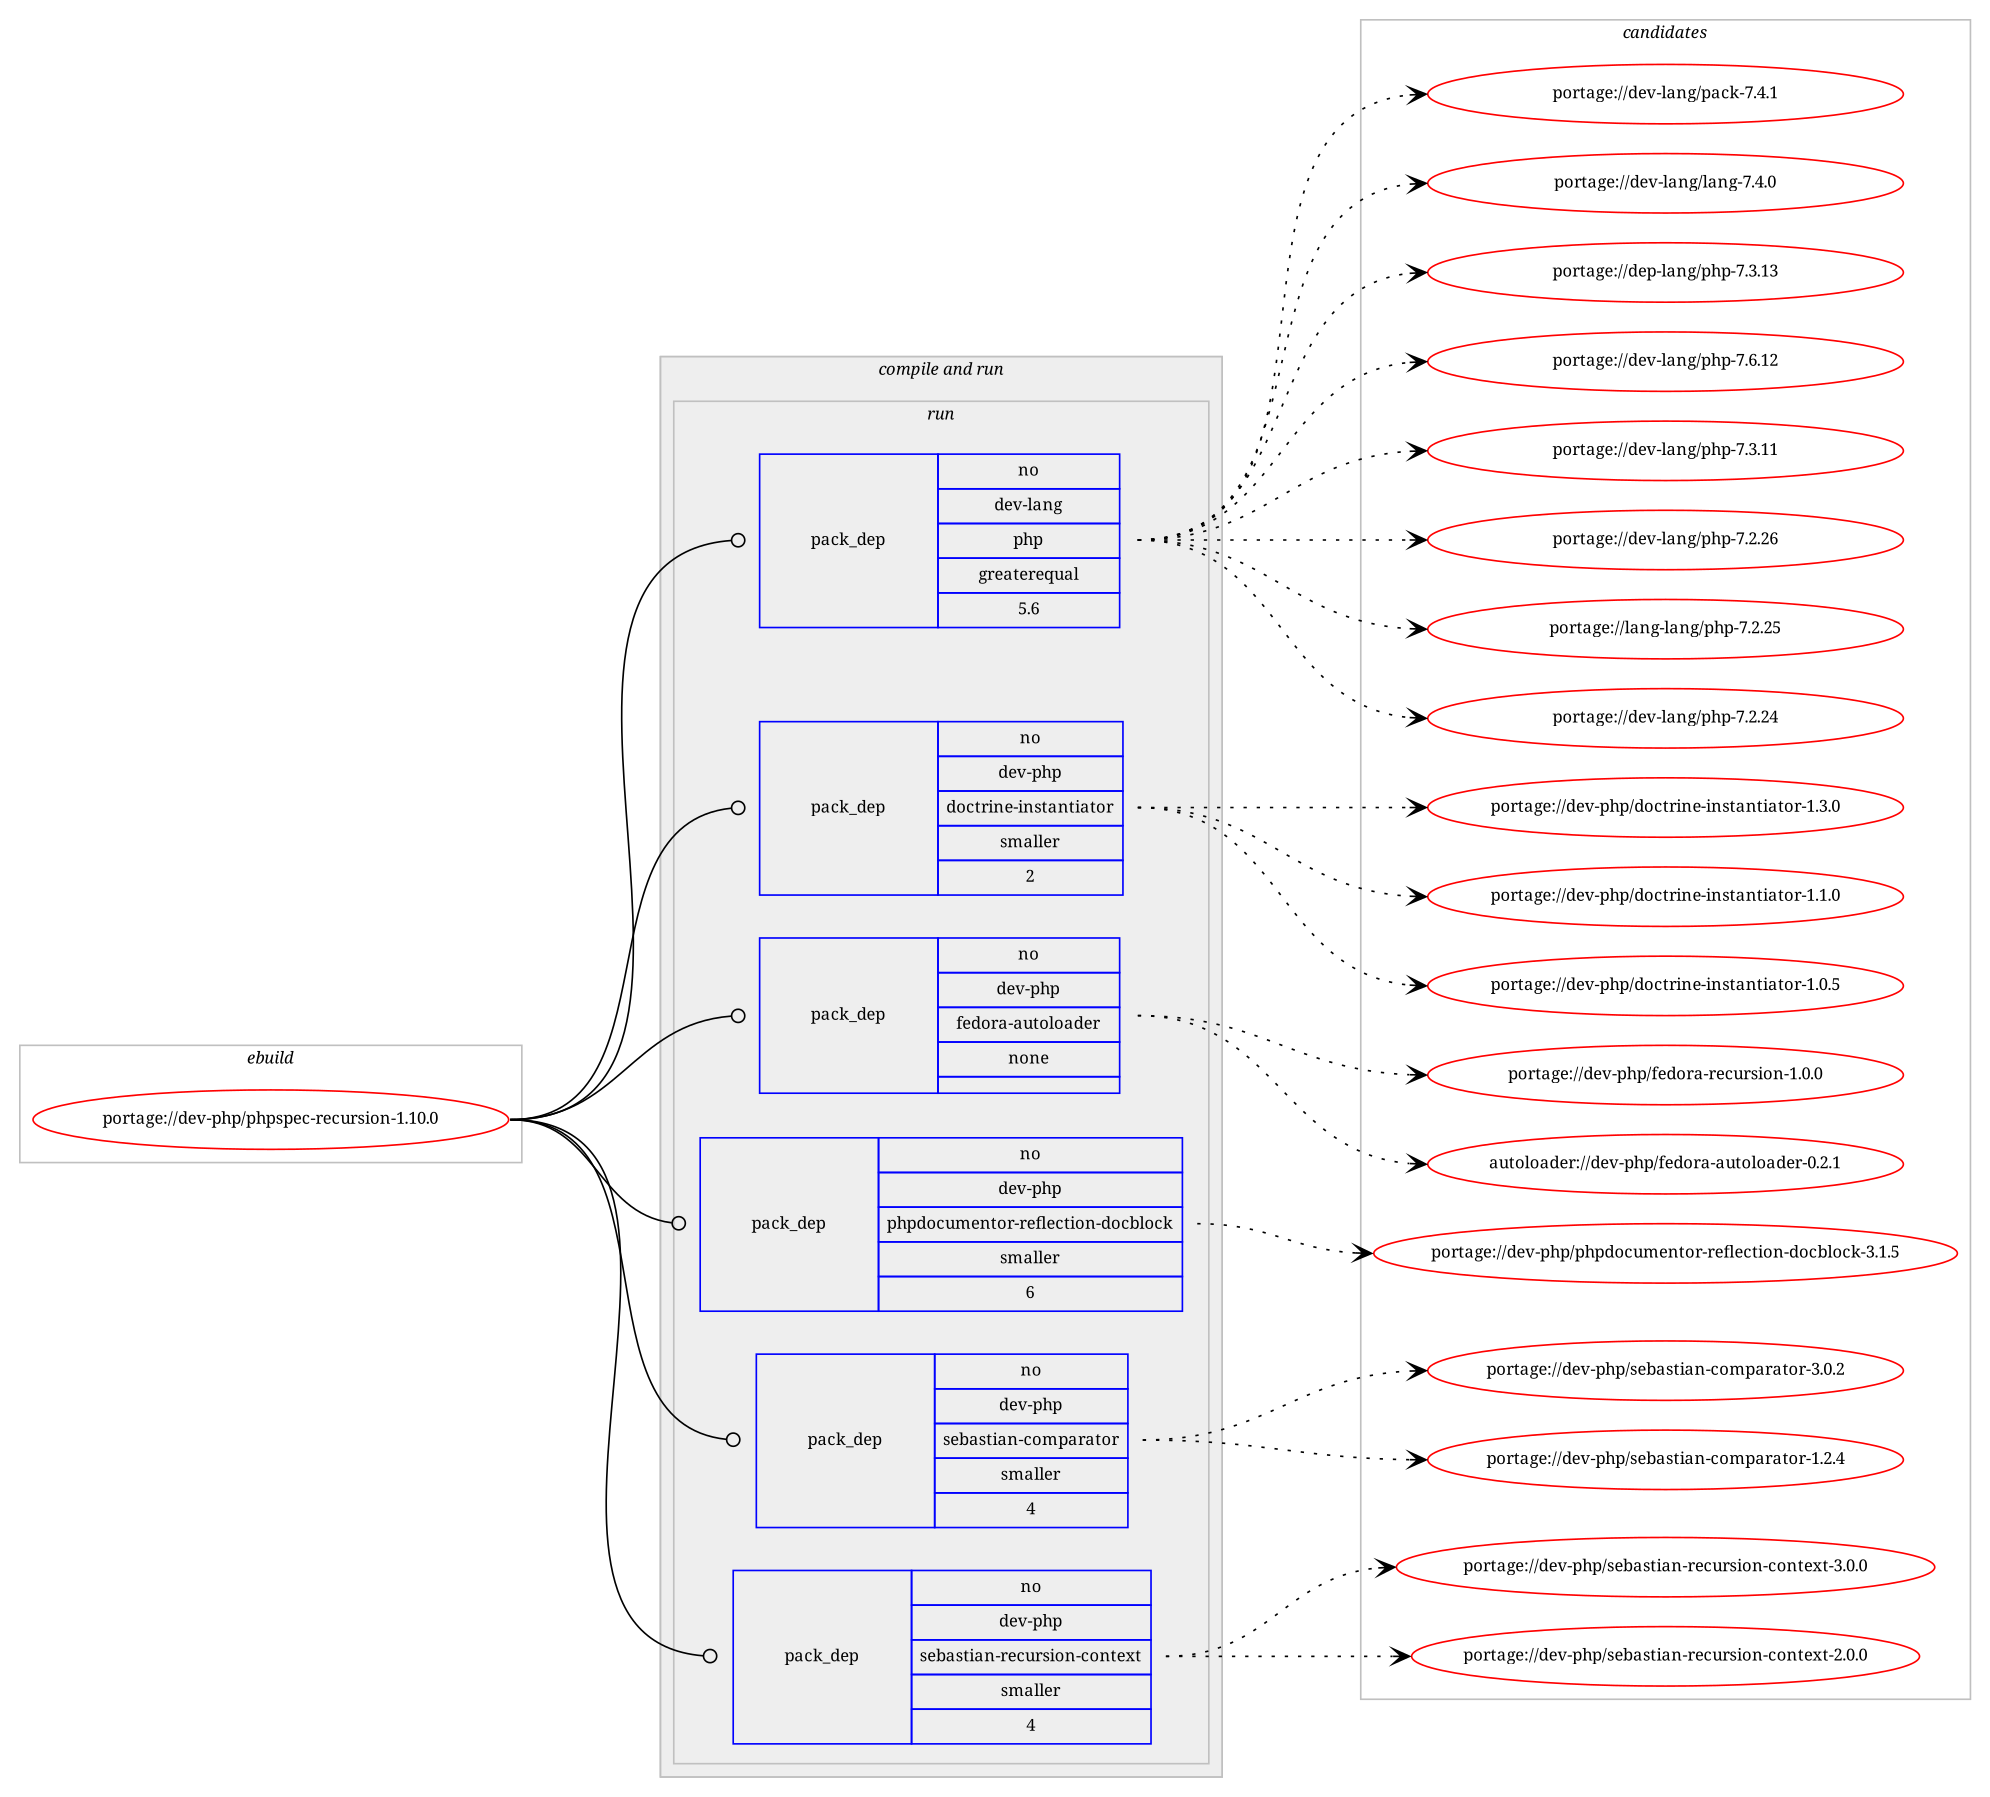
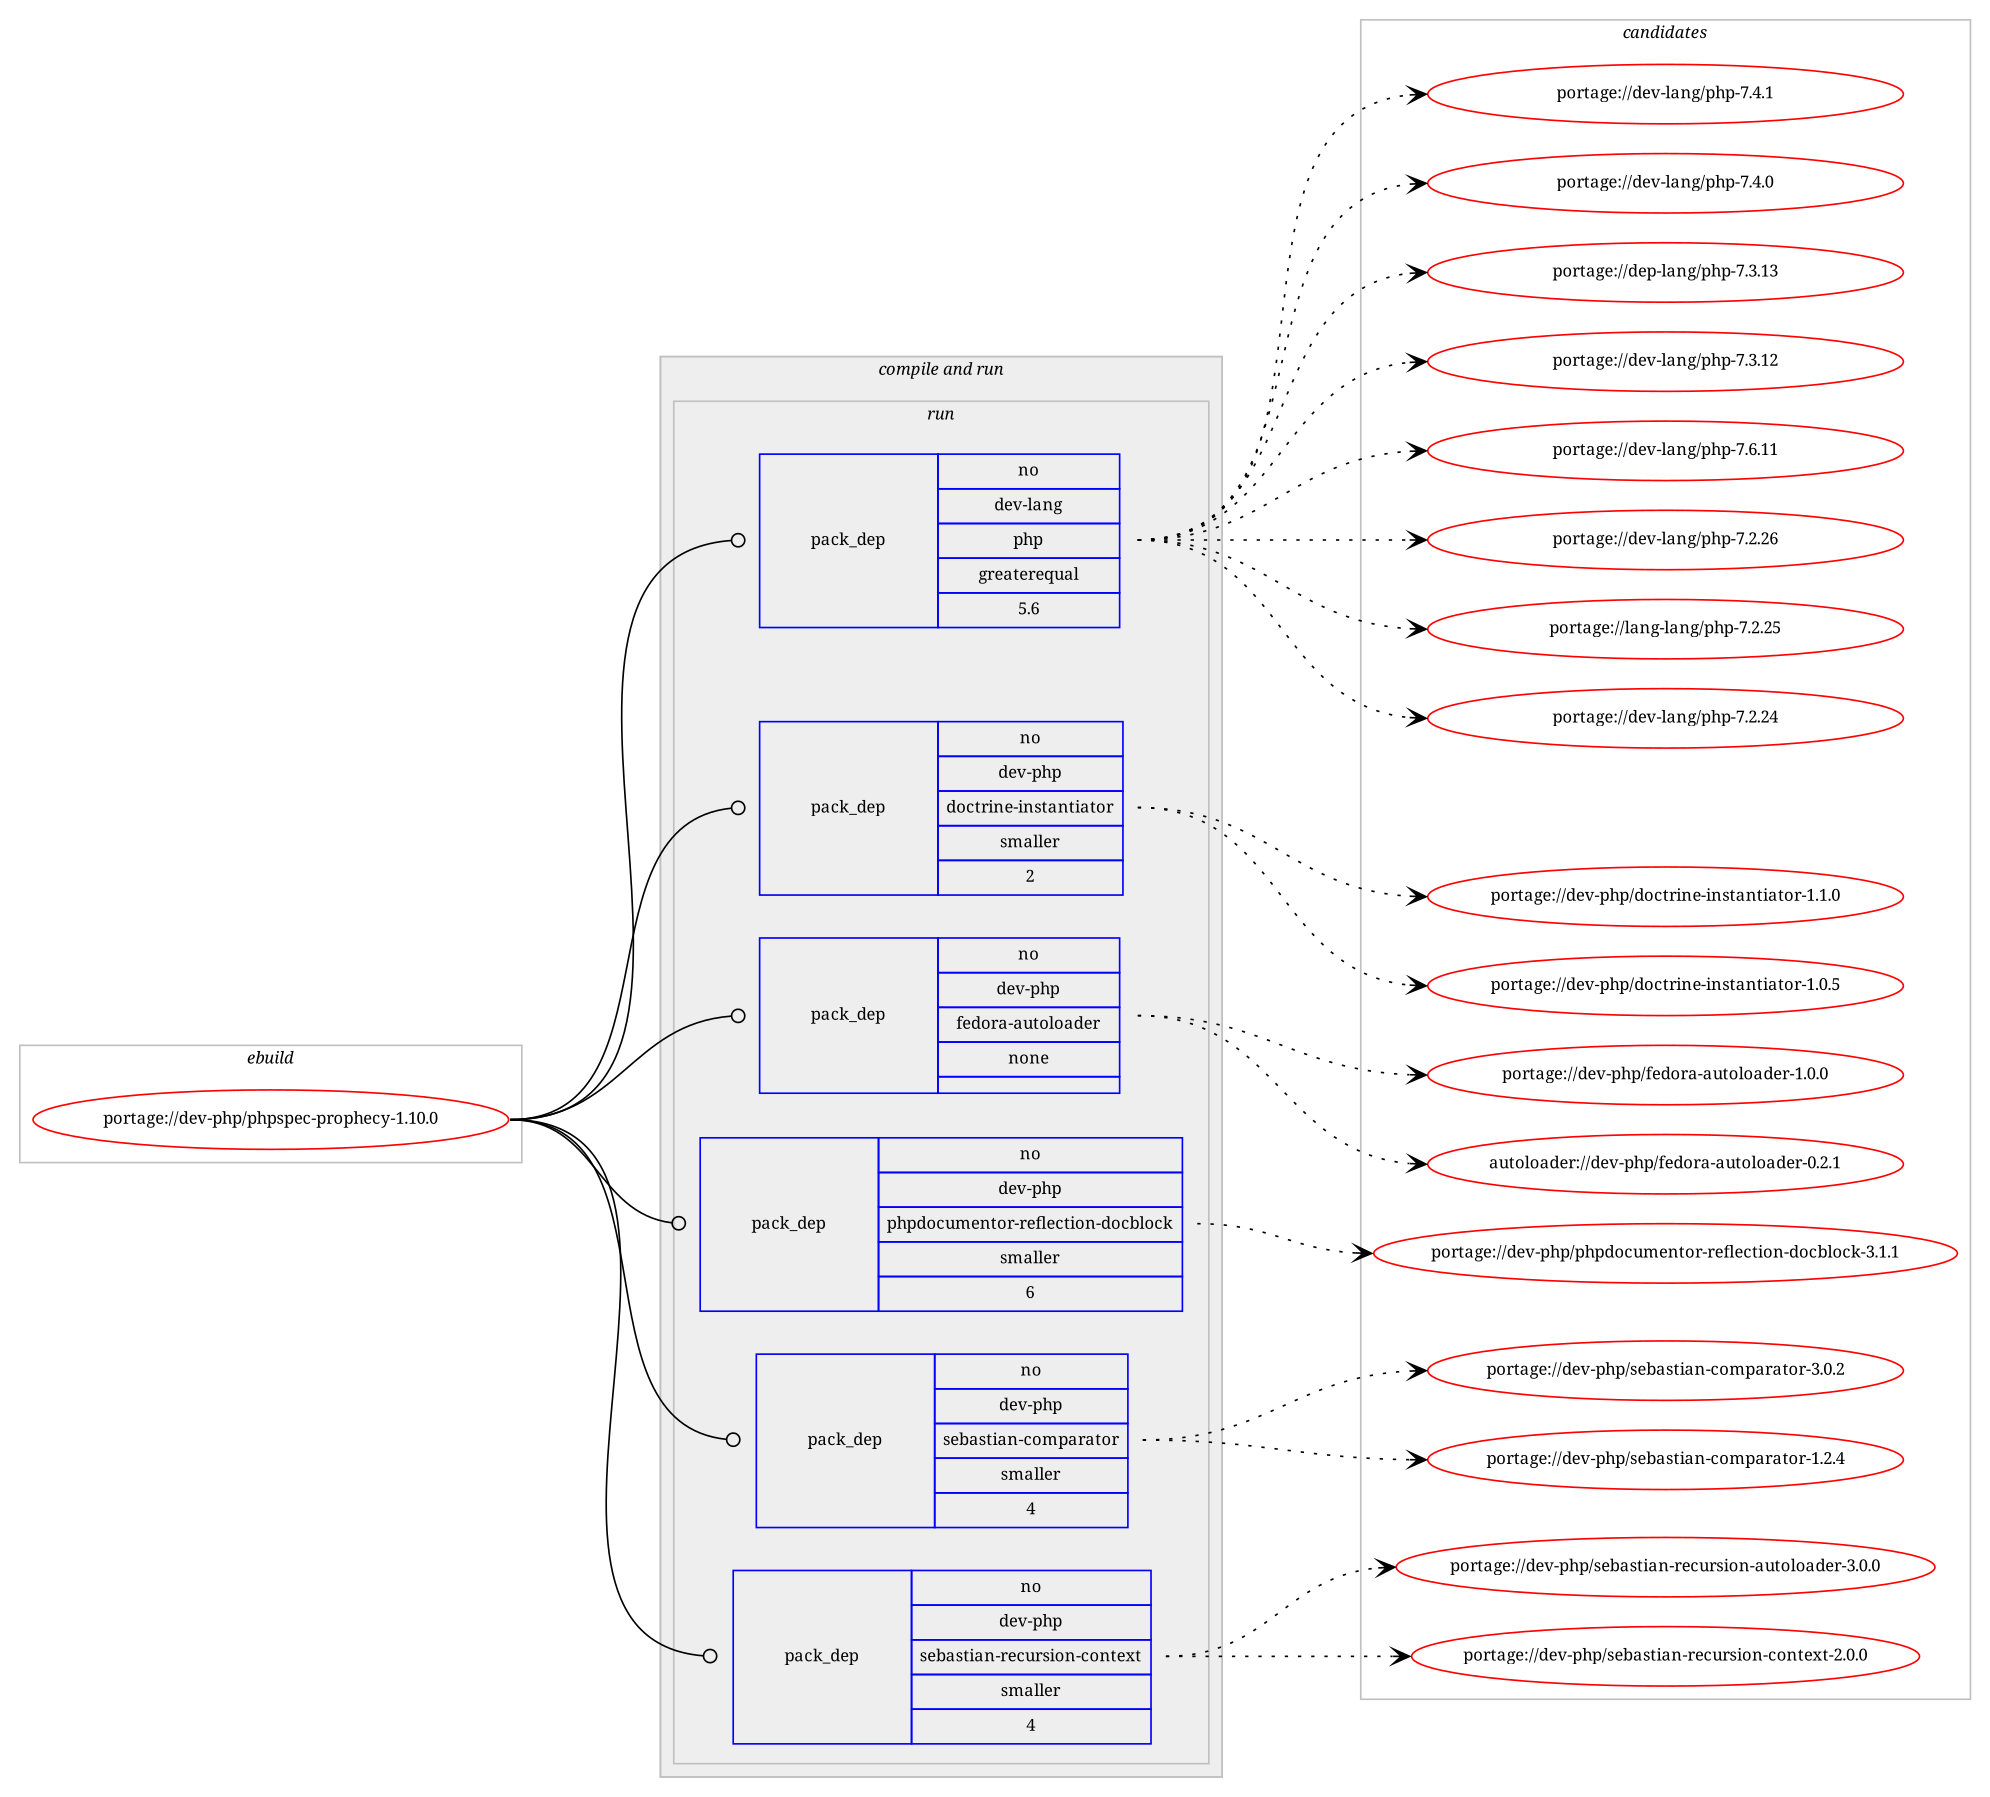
(1666, 94) -> (1666, 94)
(1666, 183) -> (1666, 183)
(1666, 362) -> (1666, 362)
(1666, 451) -> (1666, 451)
(1666, 808) -> none
(1666, 1075) -> (1666, 1075)
(271, 1120) -> (271, 1120)
(1666, 1253) -> (1666, 1253)
(1666, 1567) -> (1666, 1567)
